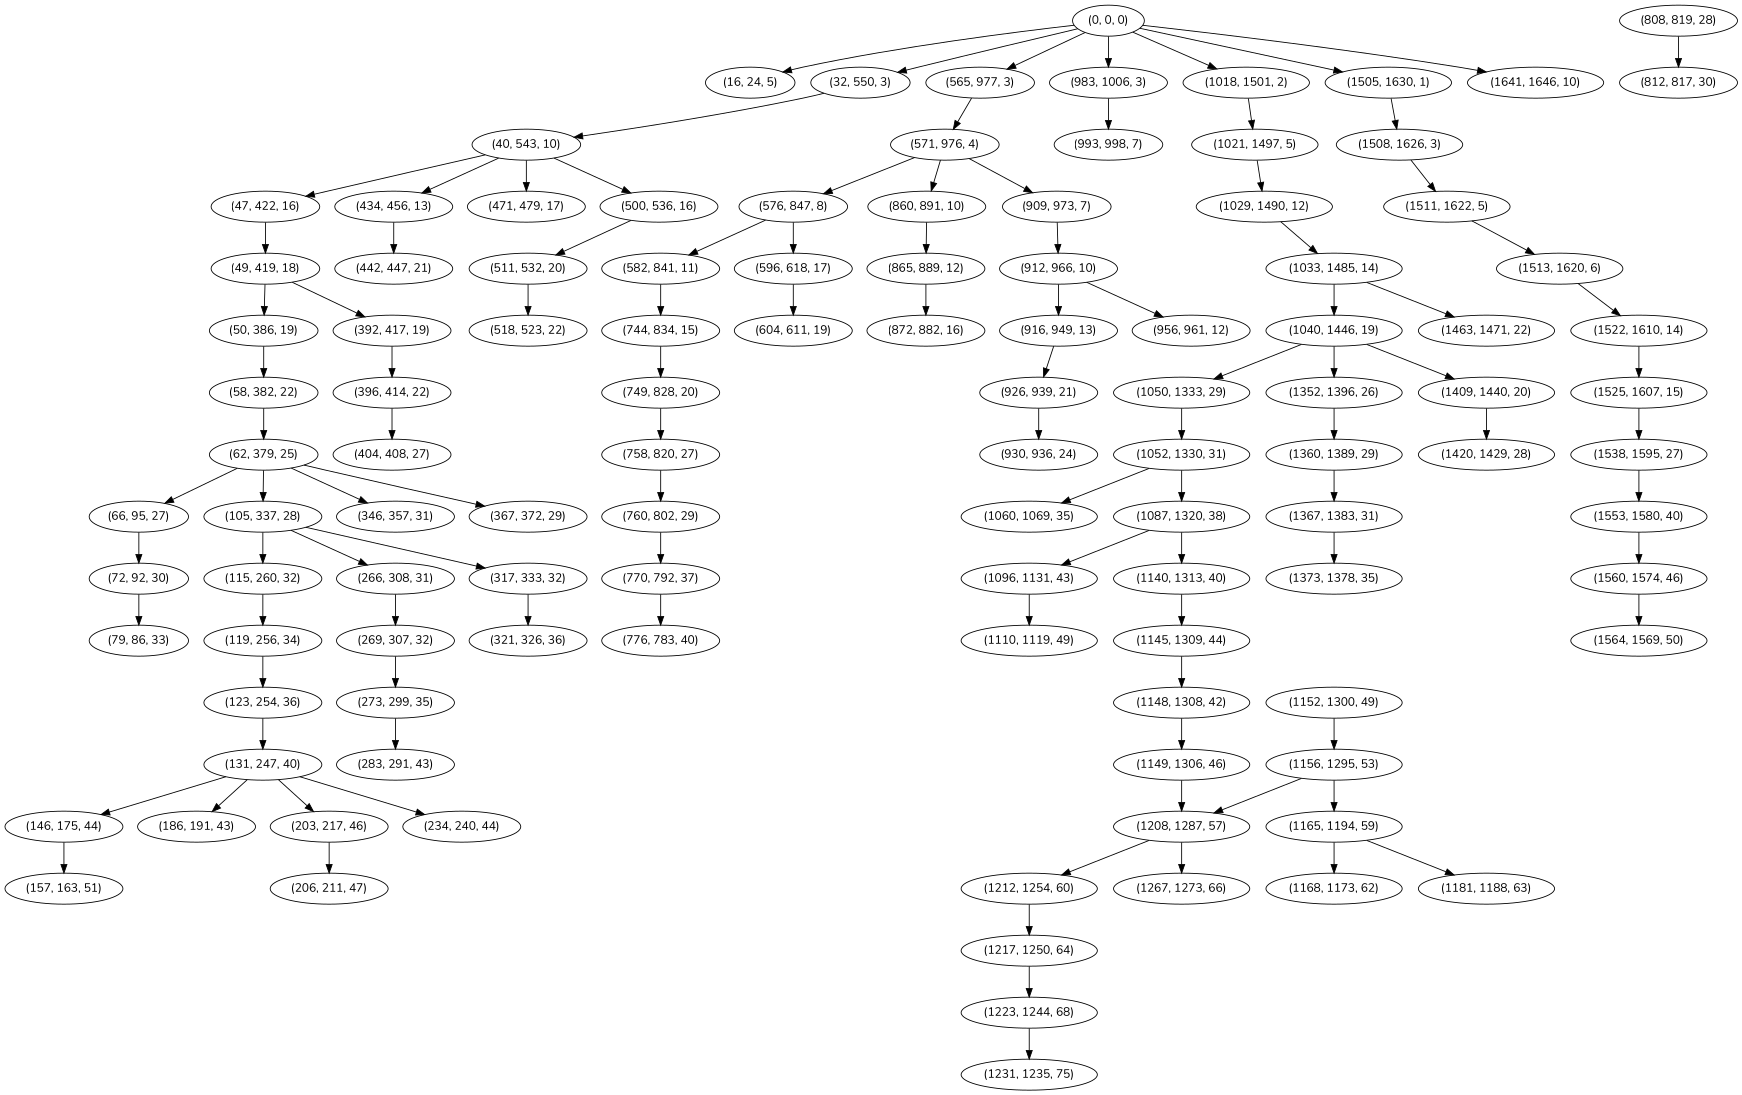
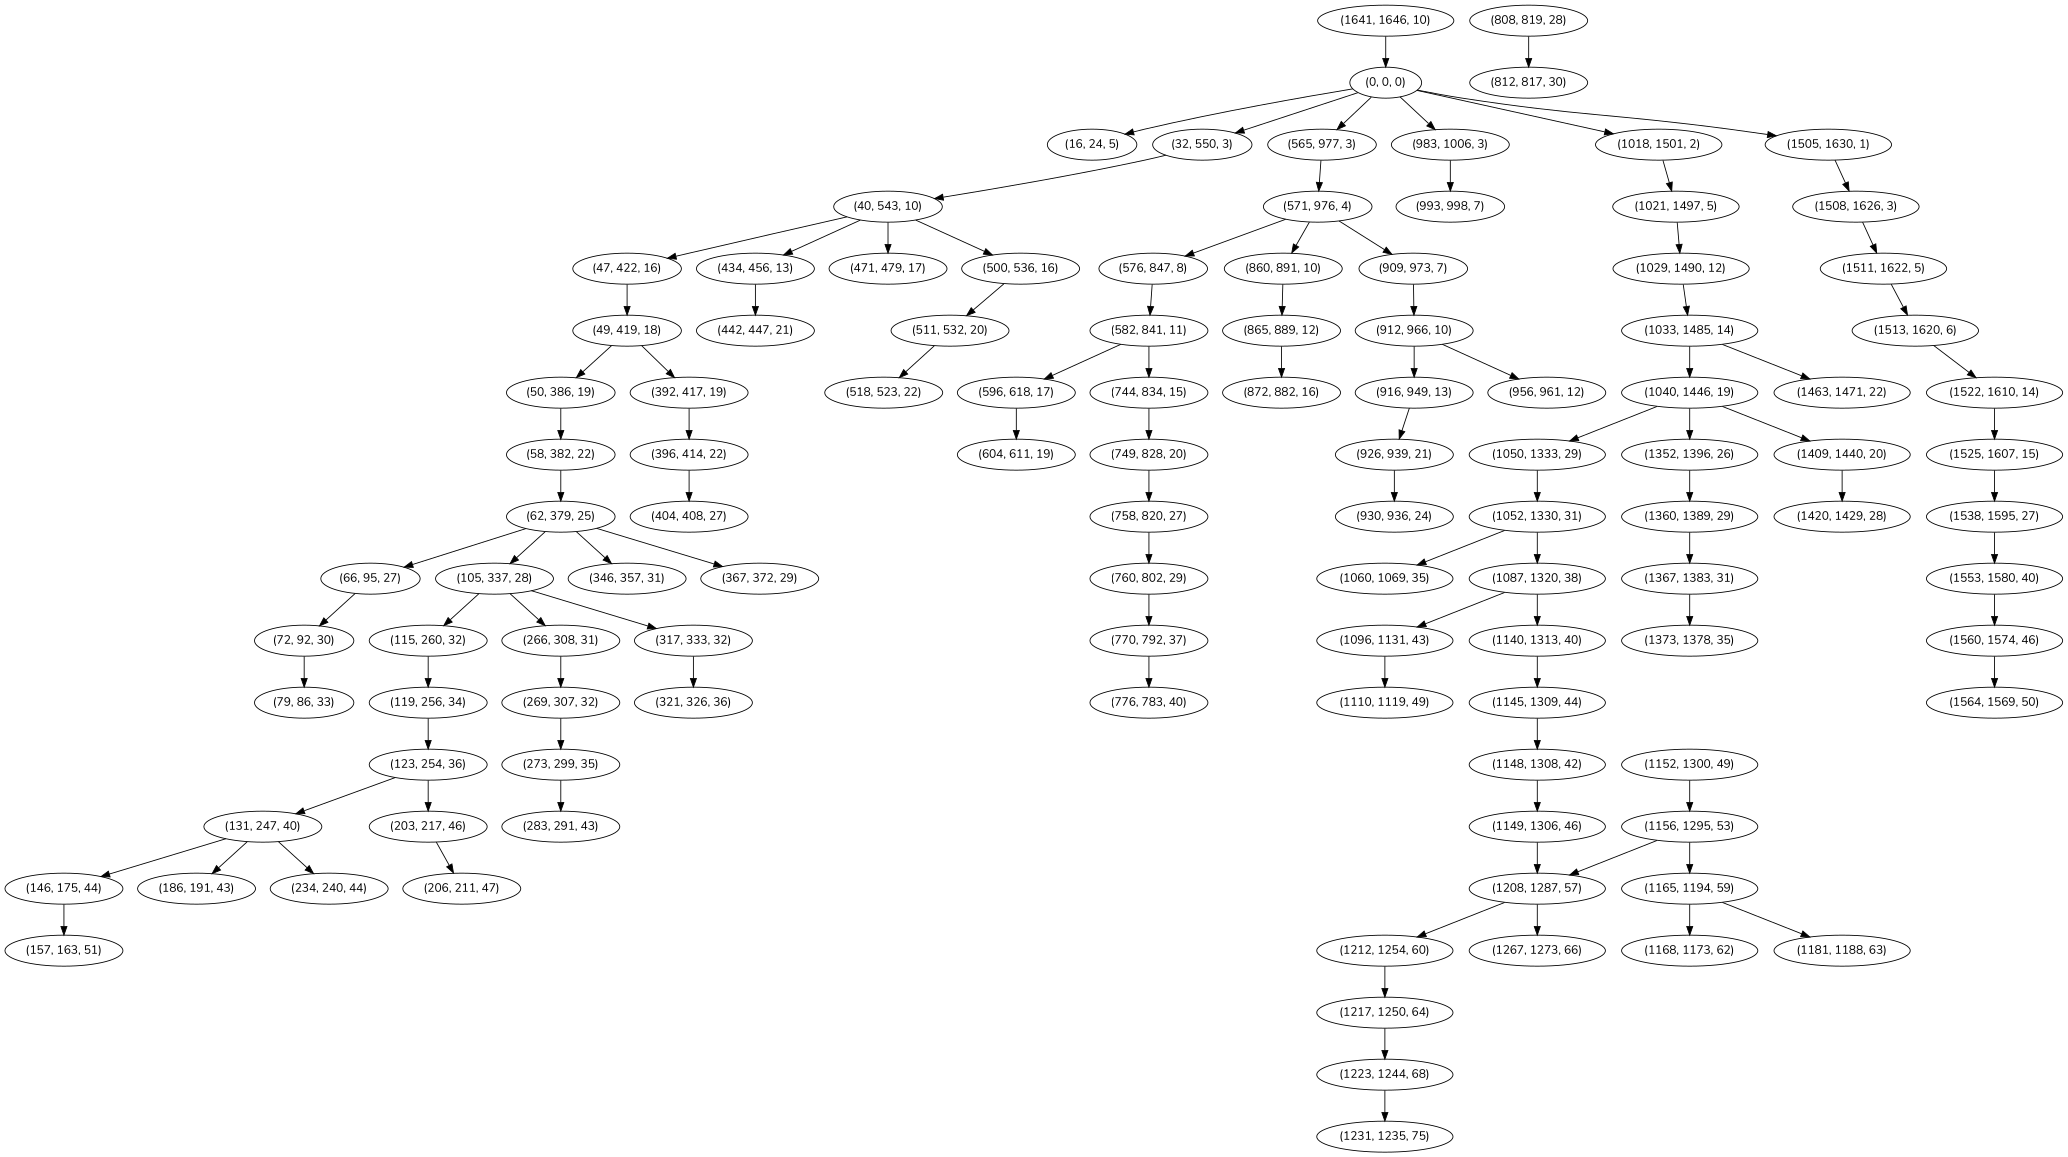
(1311, 46) -> (1386, 47)
(793, 233) -> (1087, 360)
(293, 793) -> (428, 791)
